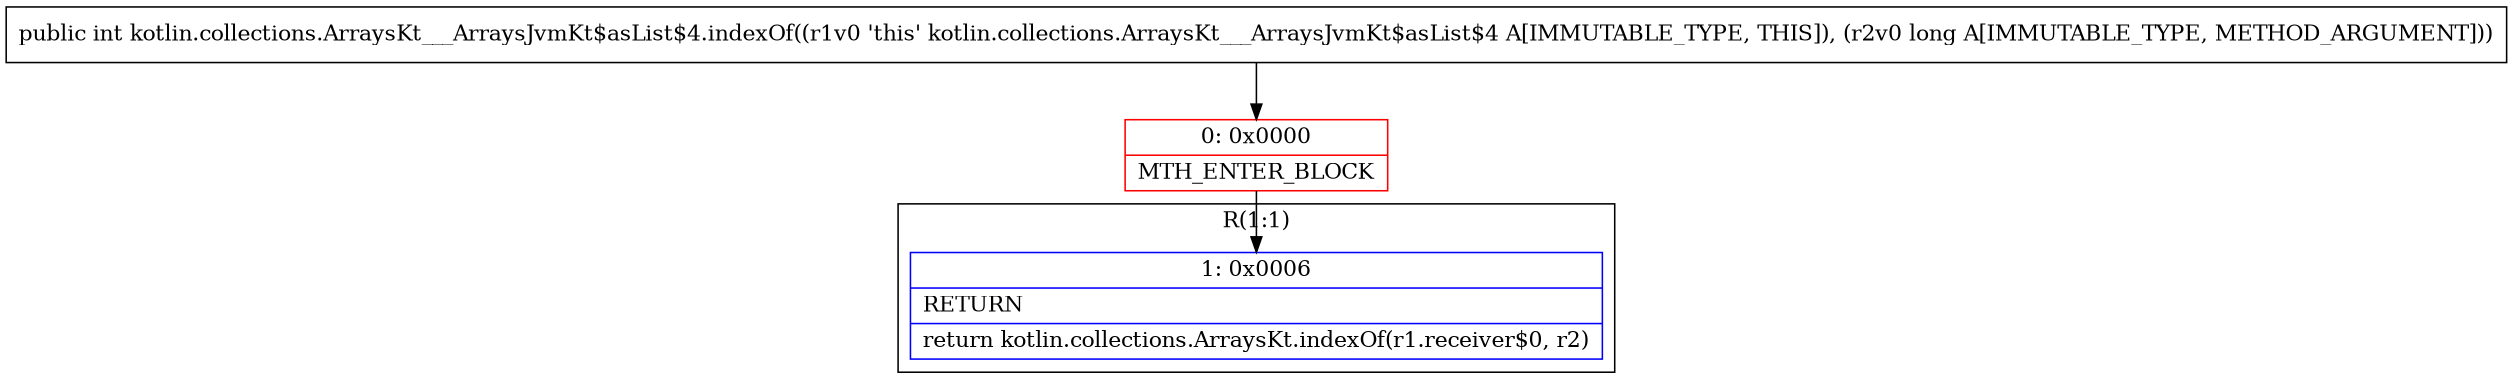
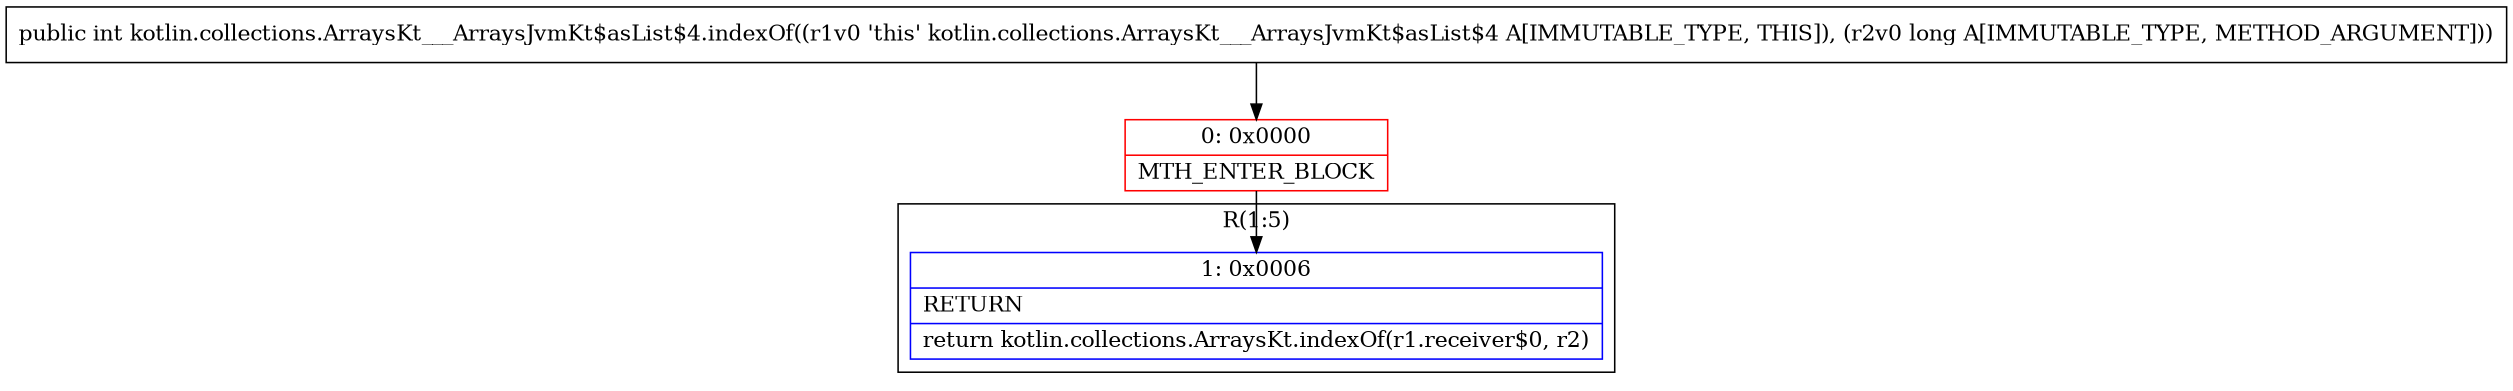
(1256, 222) -> (1256, 222)
